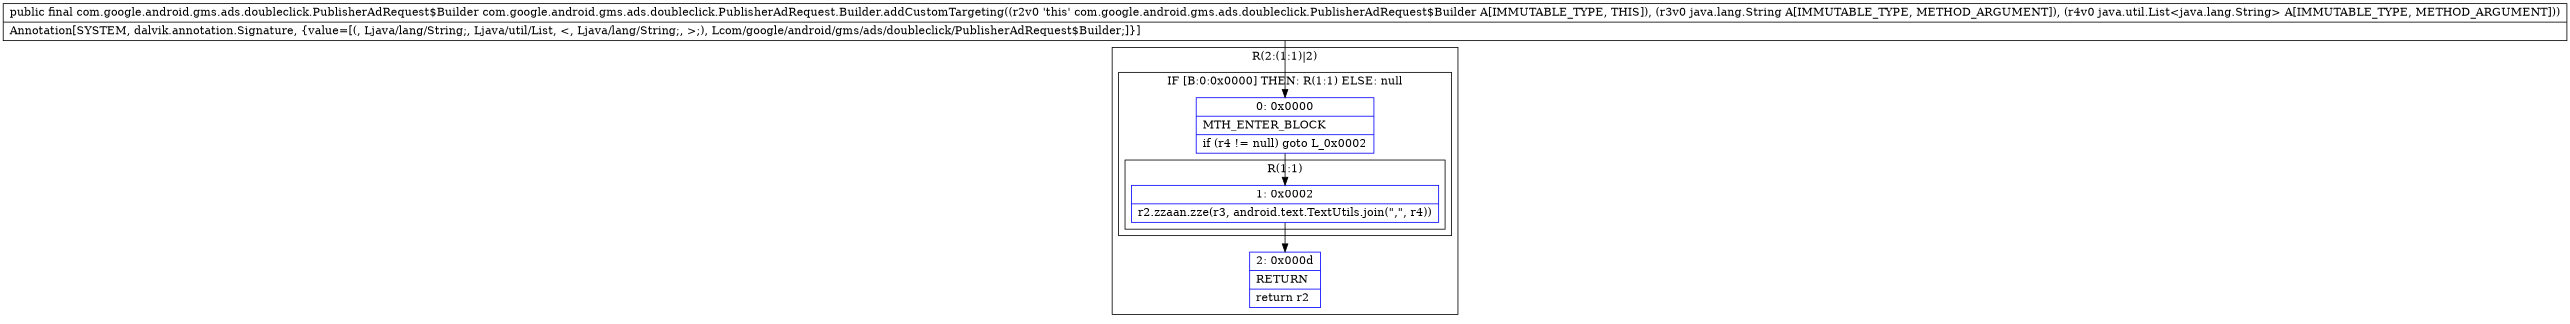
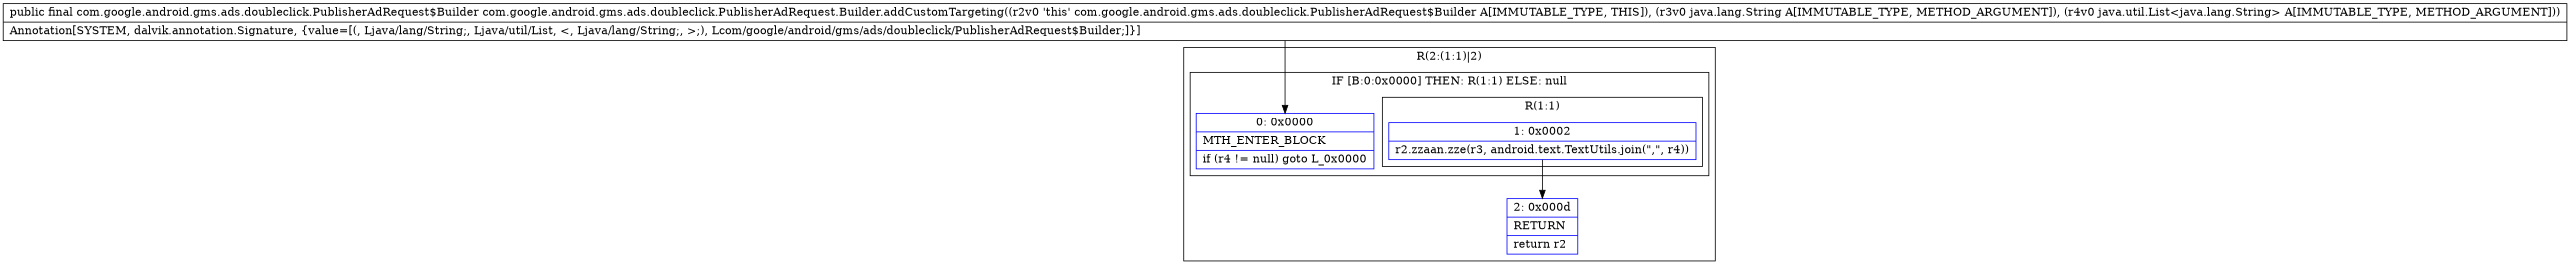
(1285, 144) -> (1285, 159)
(1285, 165) -> none
